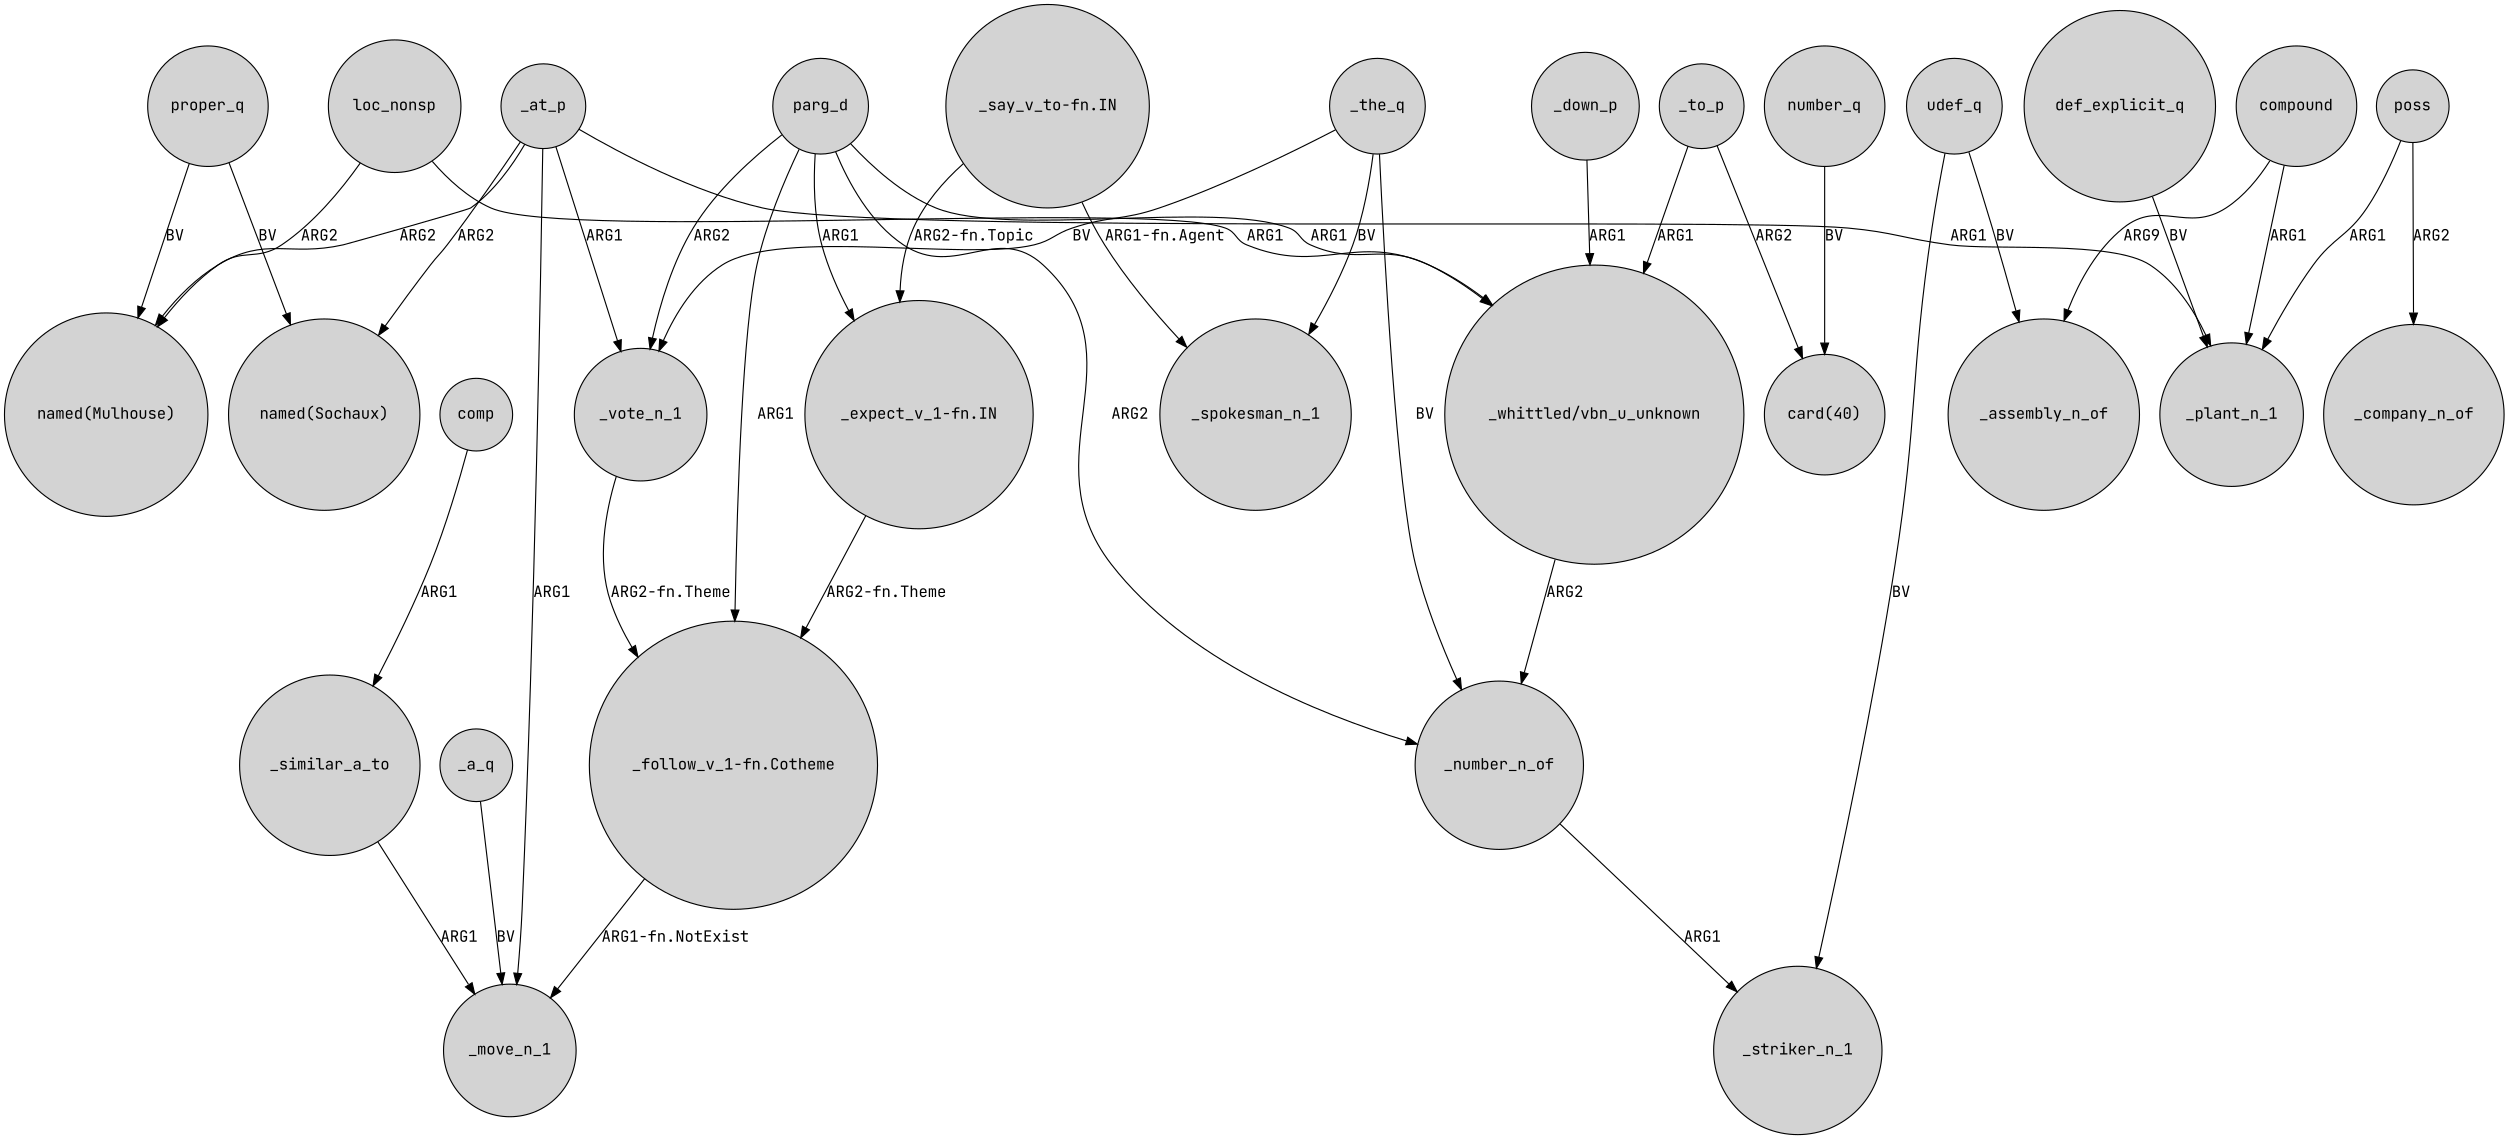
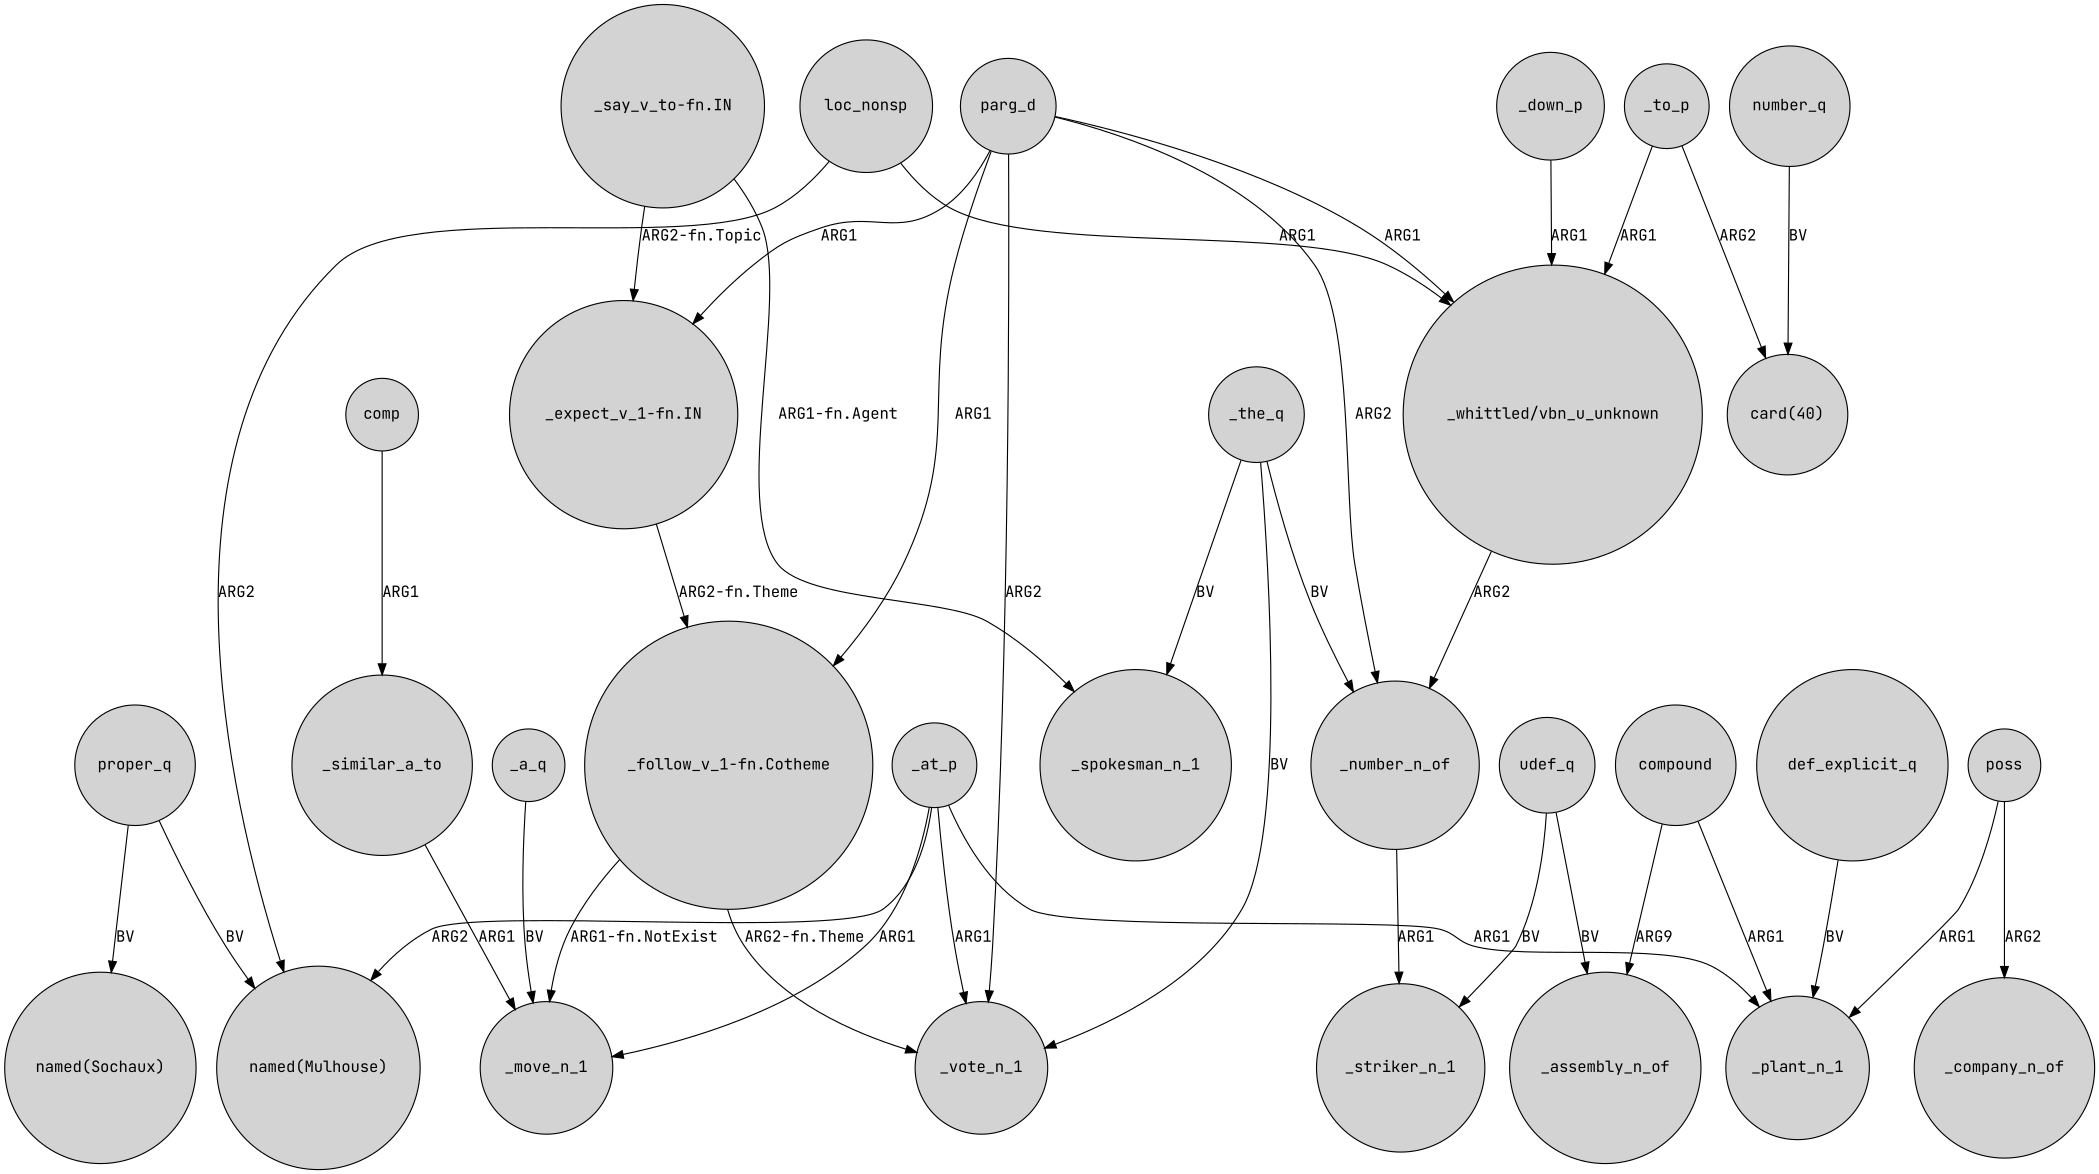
(454, 235) -> none
(604, 564) -> (799, 1000)
